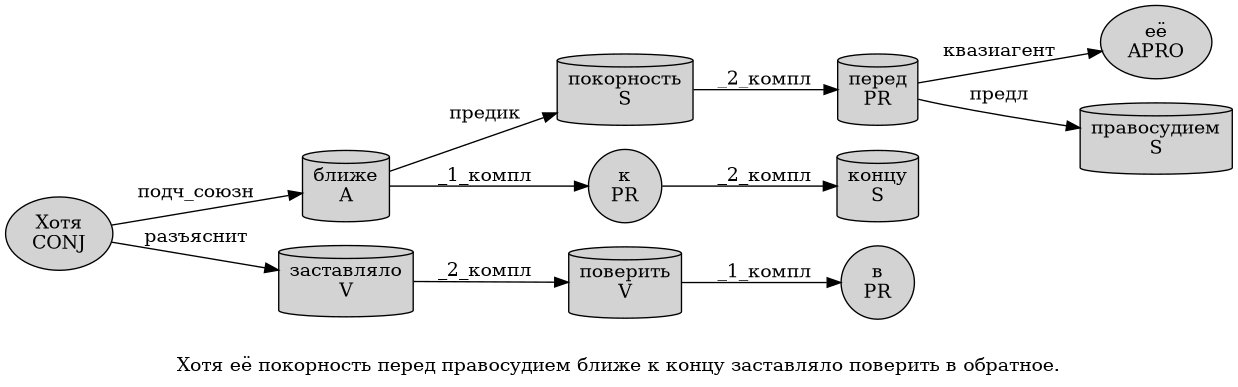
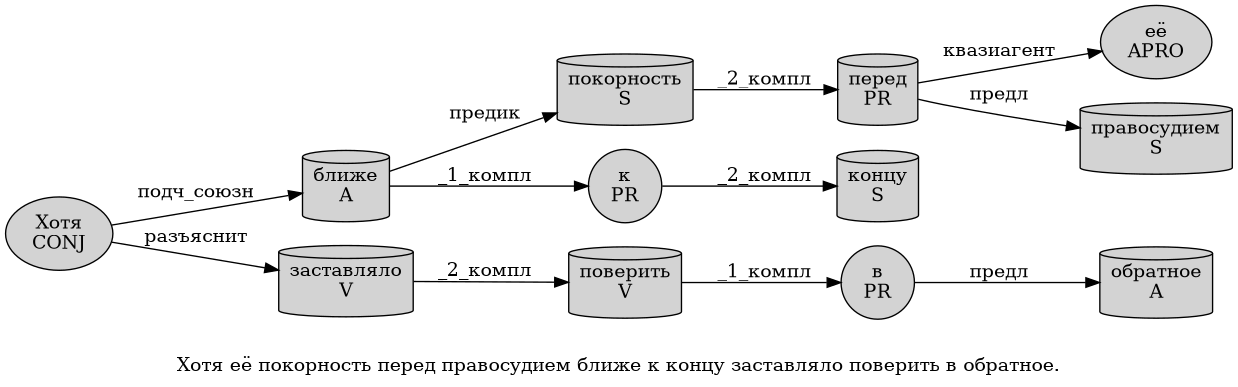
none -> (1156, 283)
